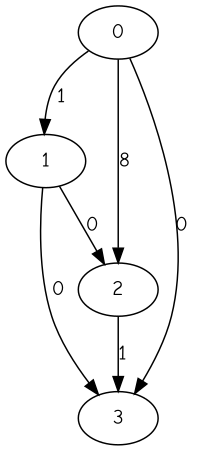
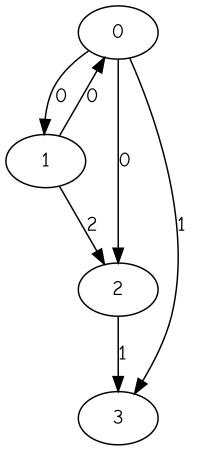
(61, 97) -> (61, 97)
(125, 161) -> (125, 161)
(92, 225) -> (92, 225)
(182, 225) -> (182, 225)
(46, 291) -> (78, 103)
